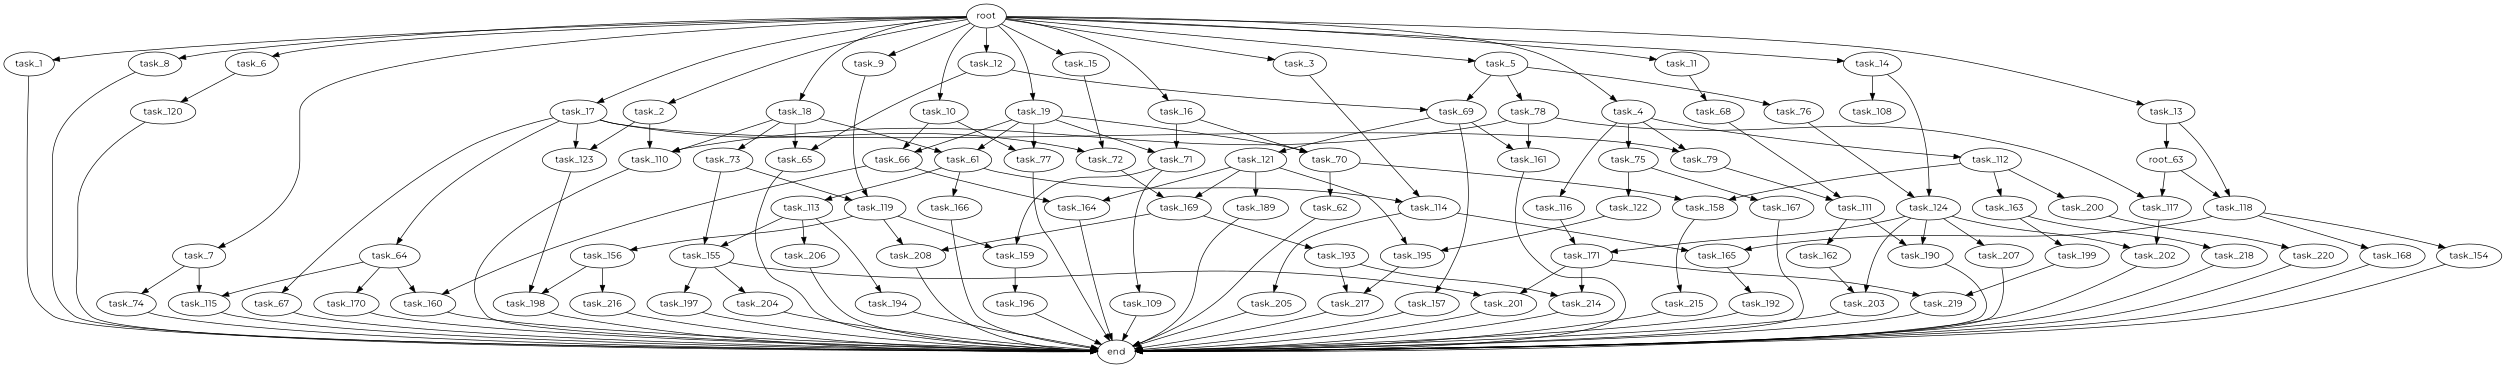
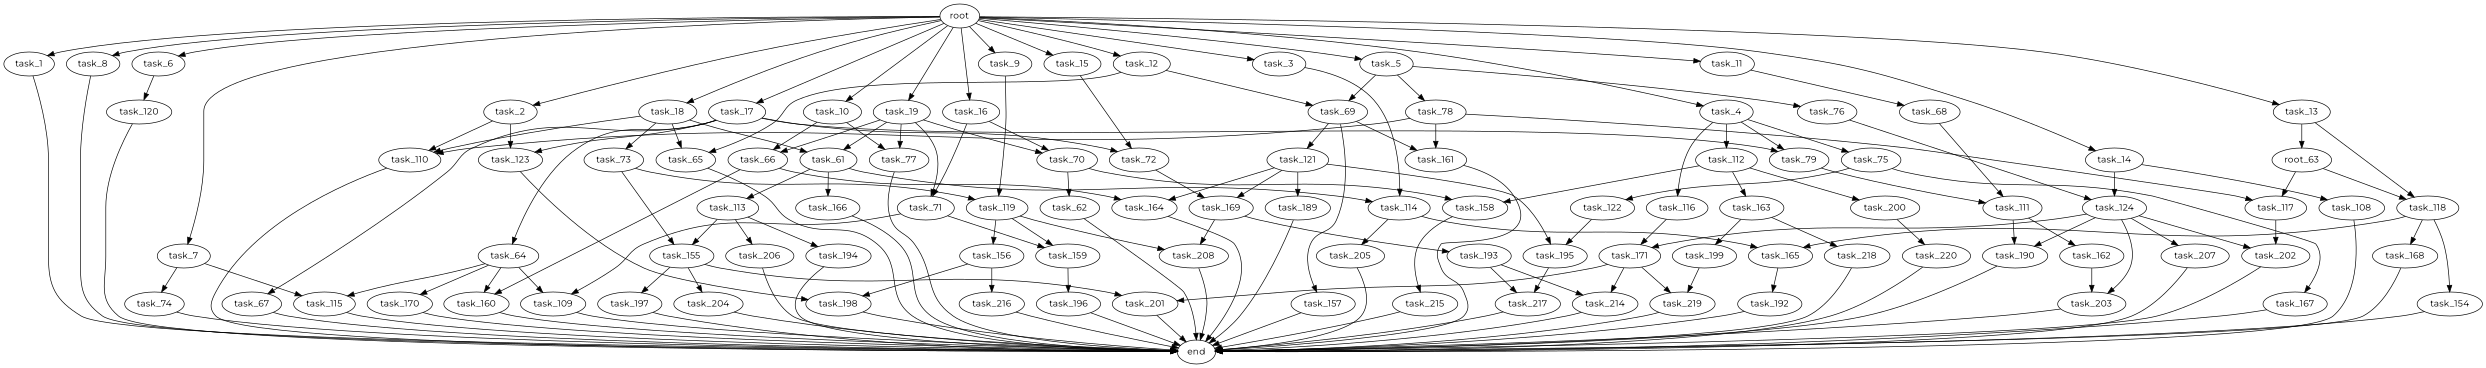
none -> (531, 281)
none -> (1830, 348)
